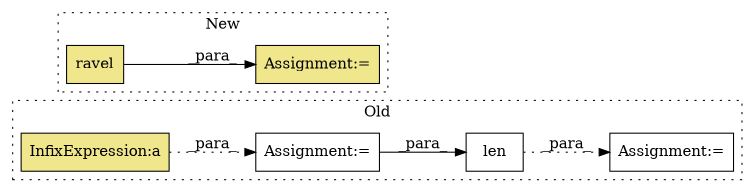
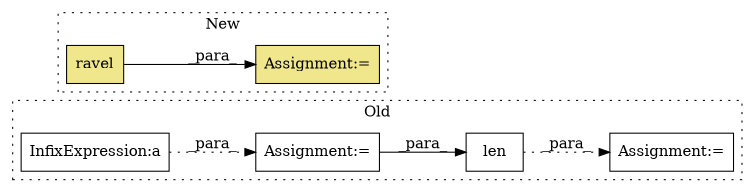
(95, 152) -> (95, 152)
